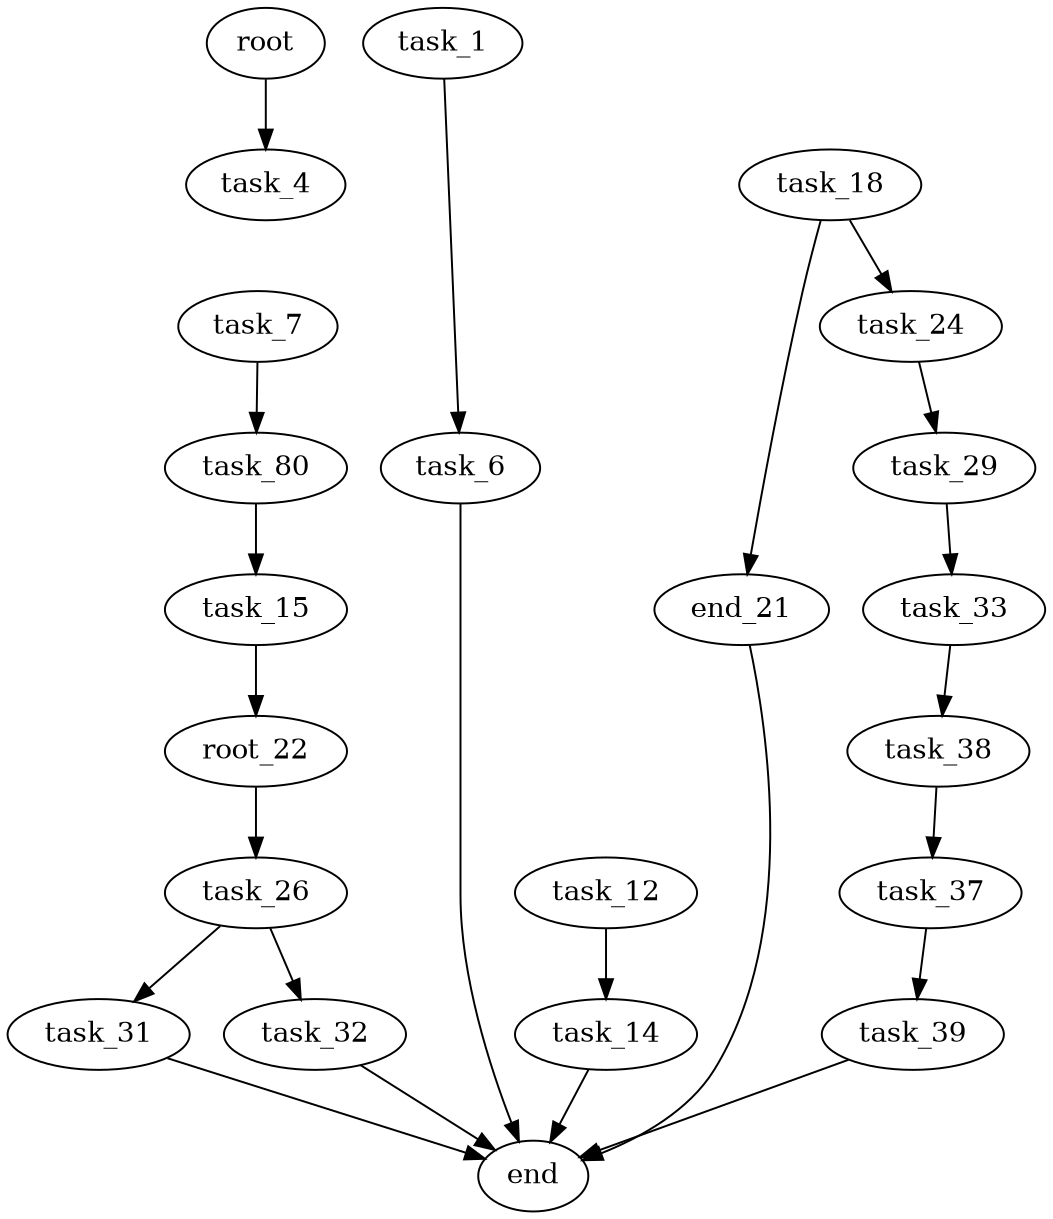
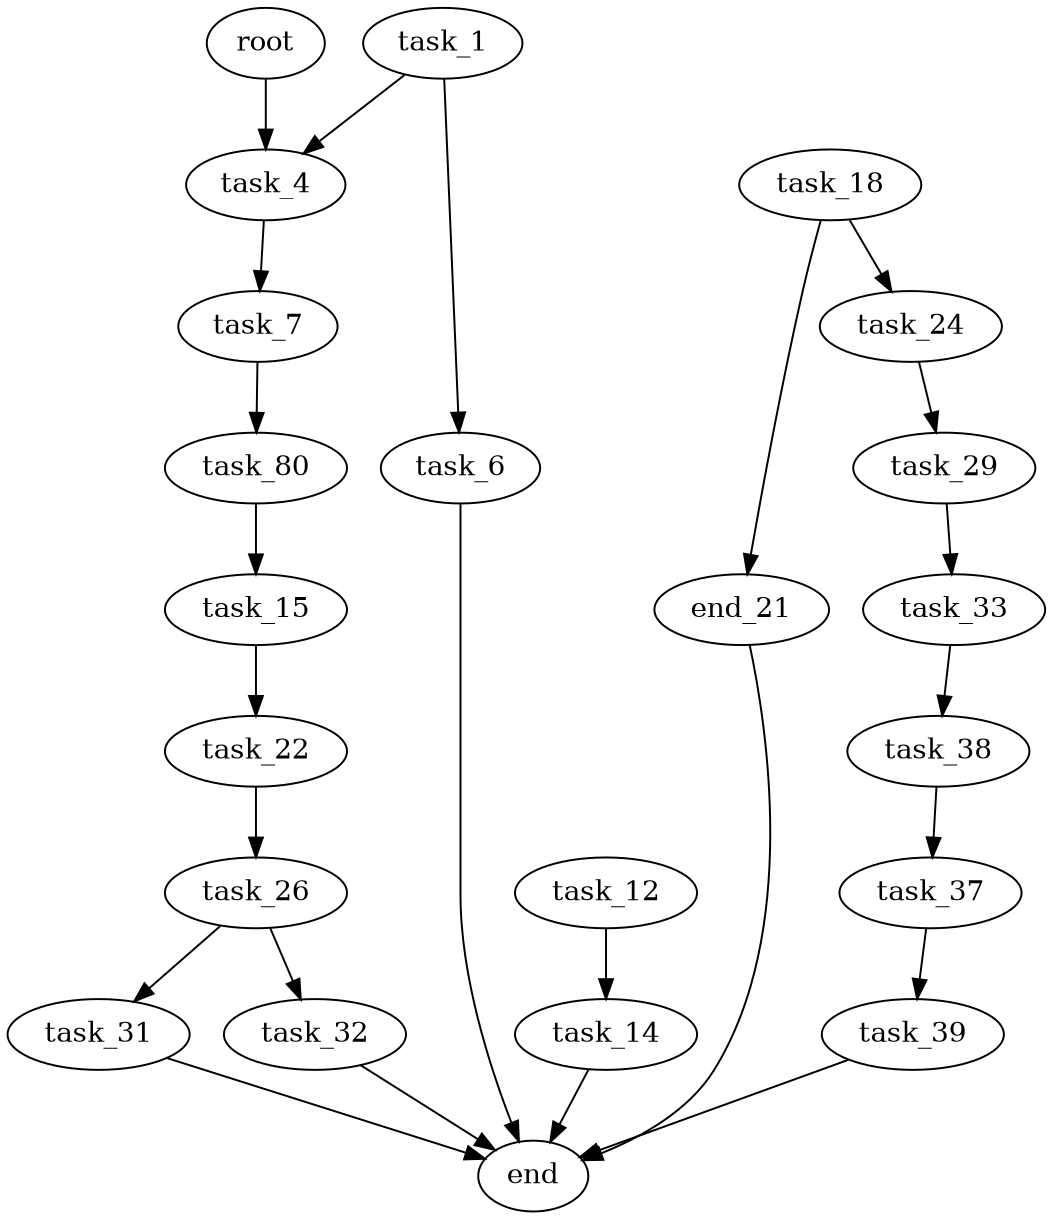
none -> (362, 108)
none -> (262, 246)
(256, 751) -> (256, 751)
